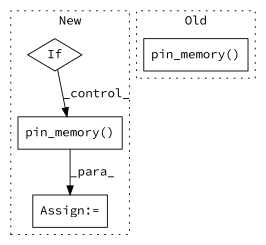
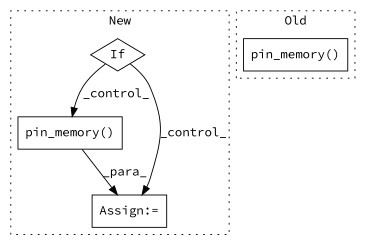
none -> (160, 122)
